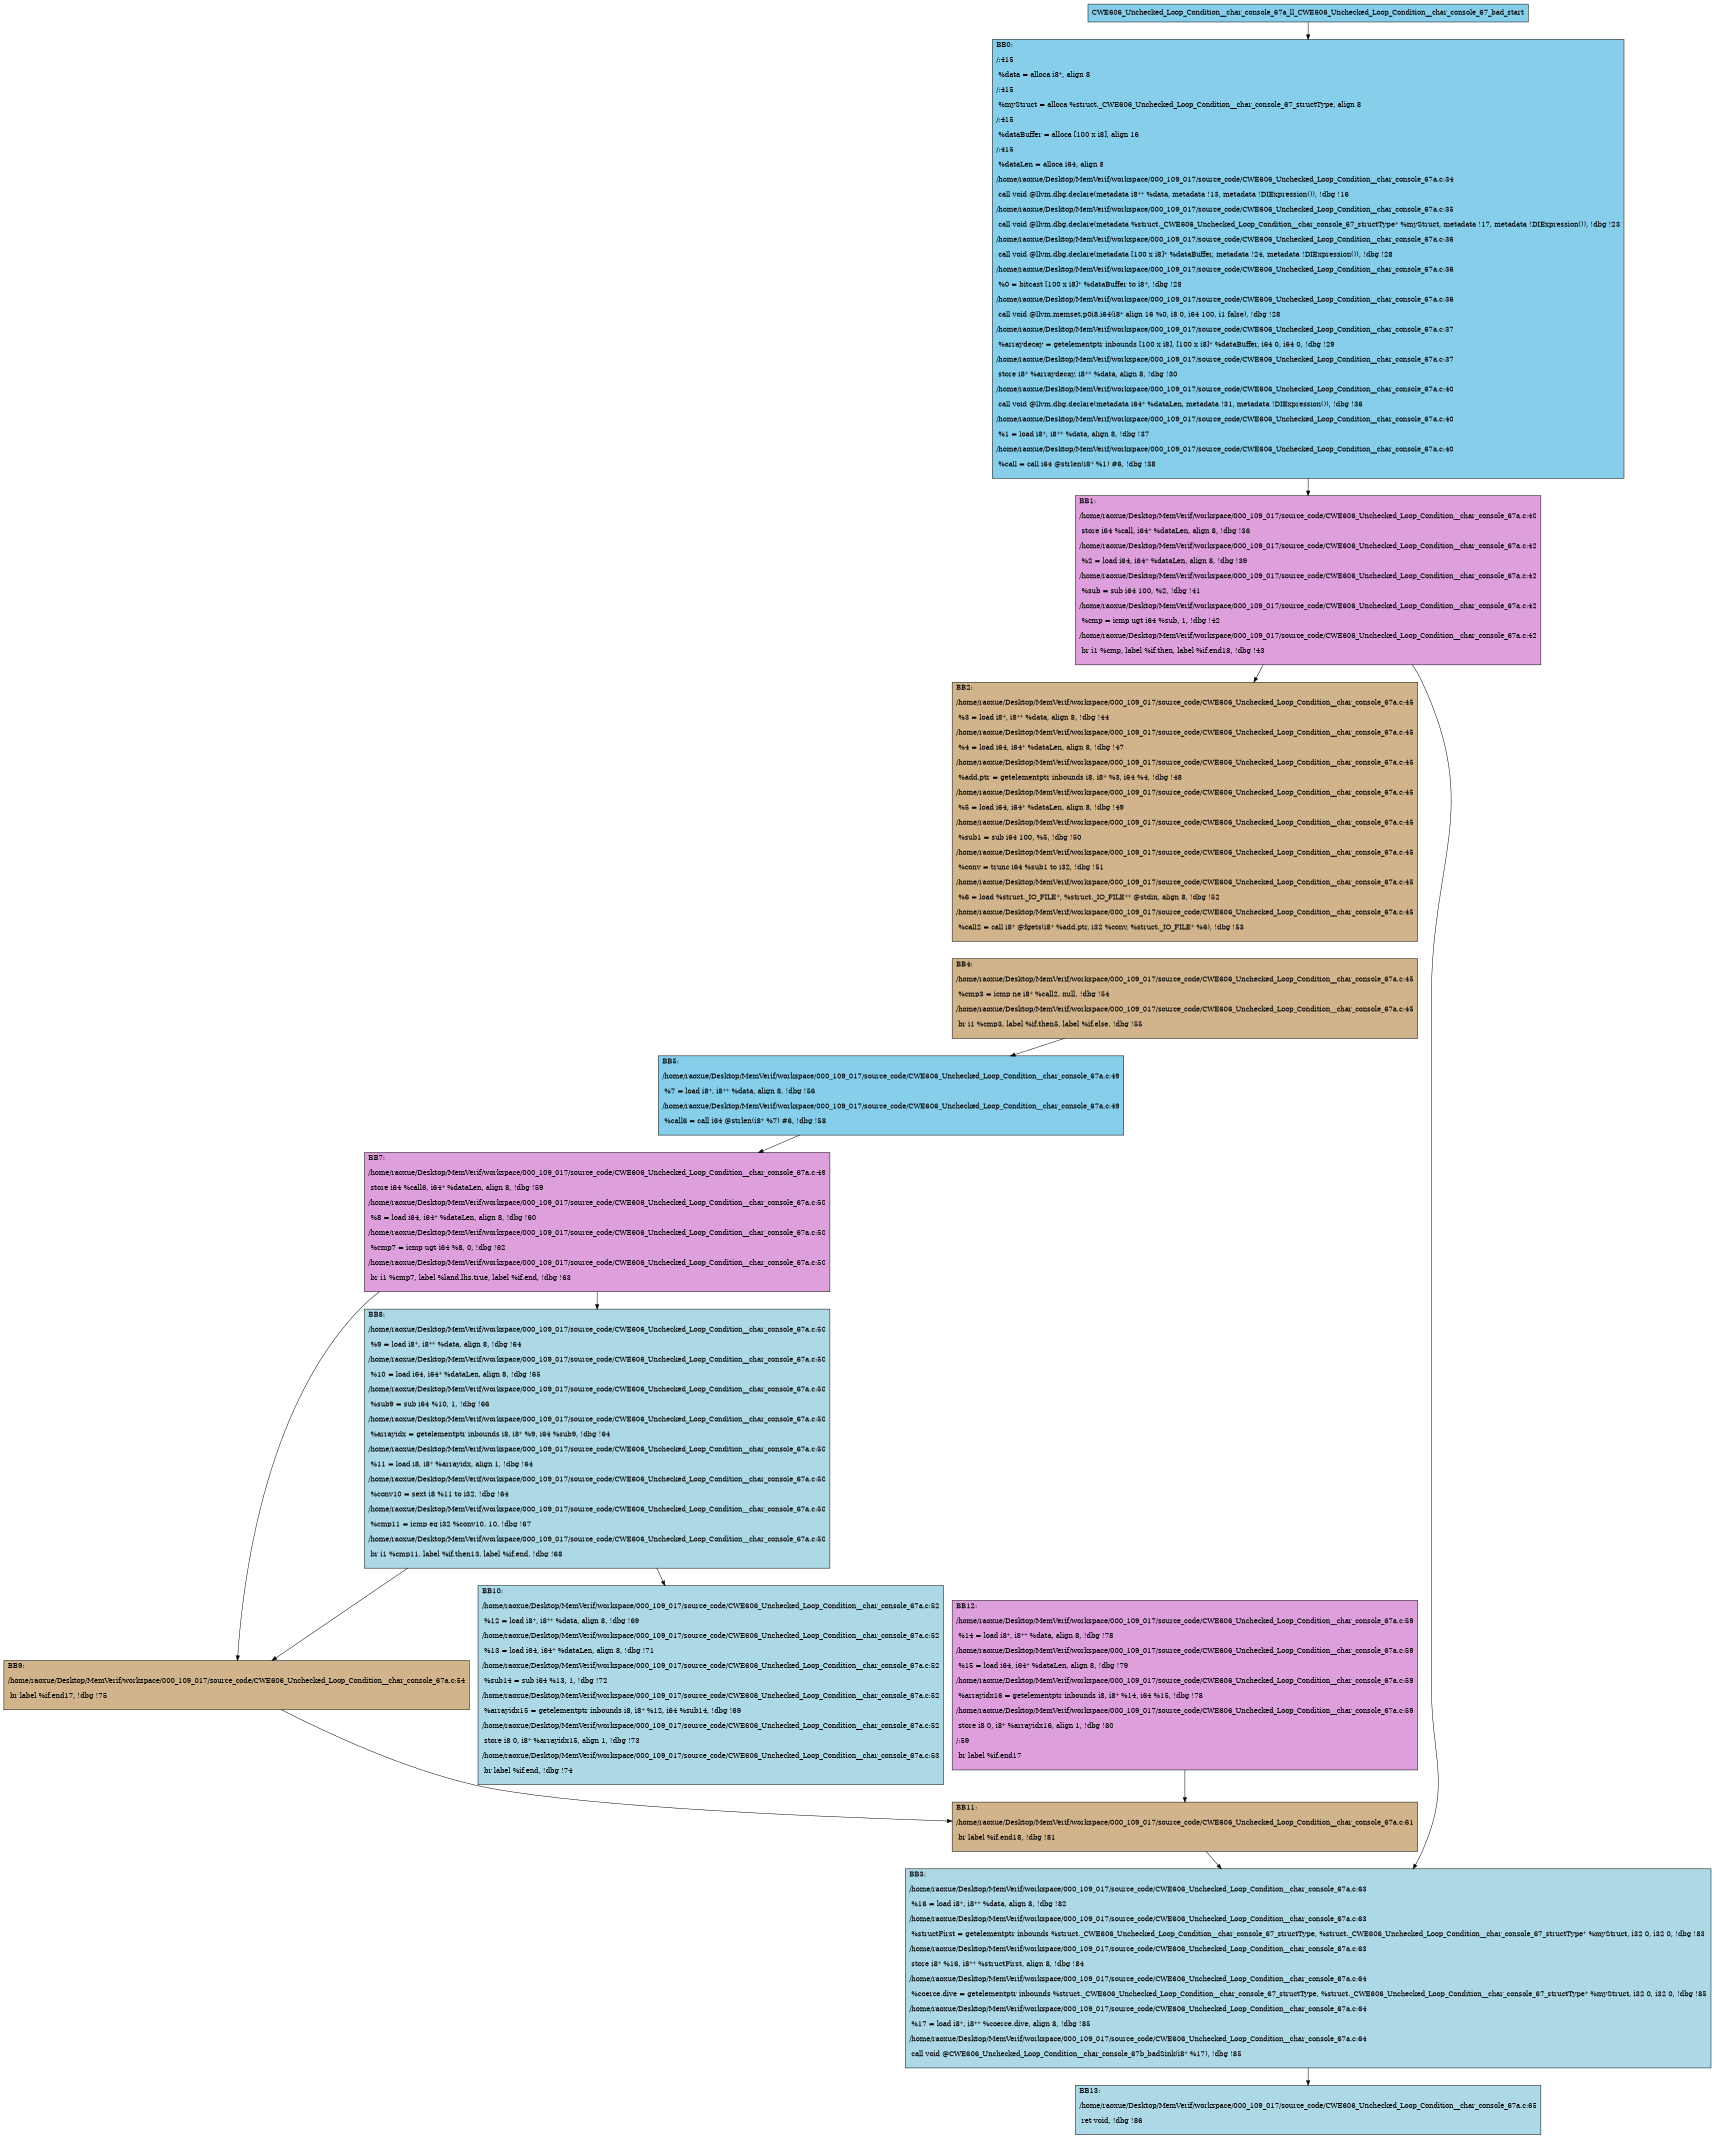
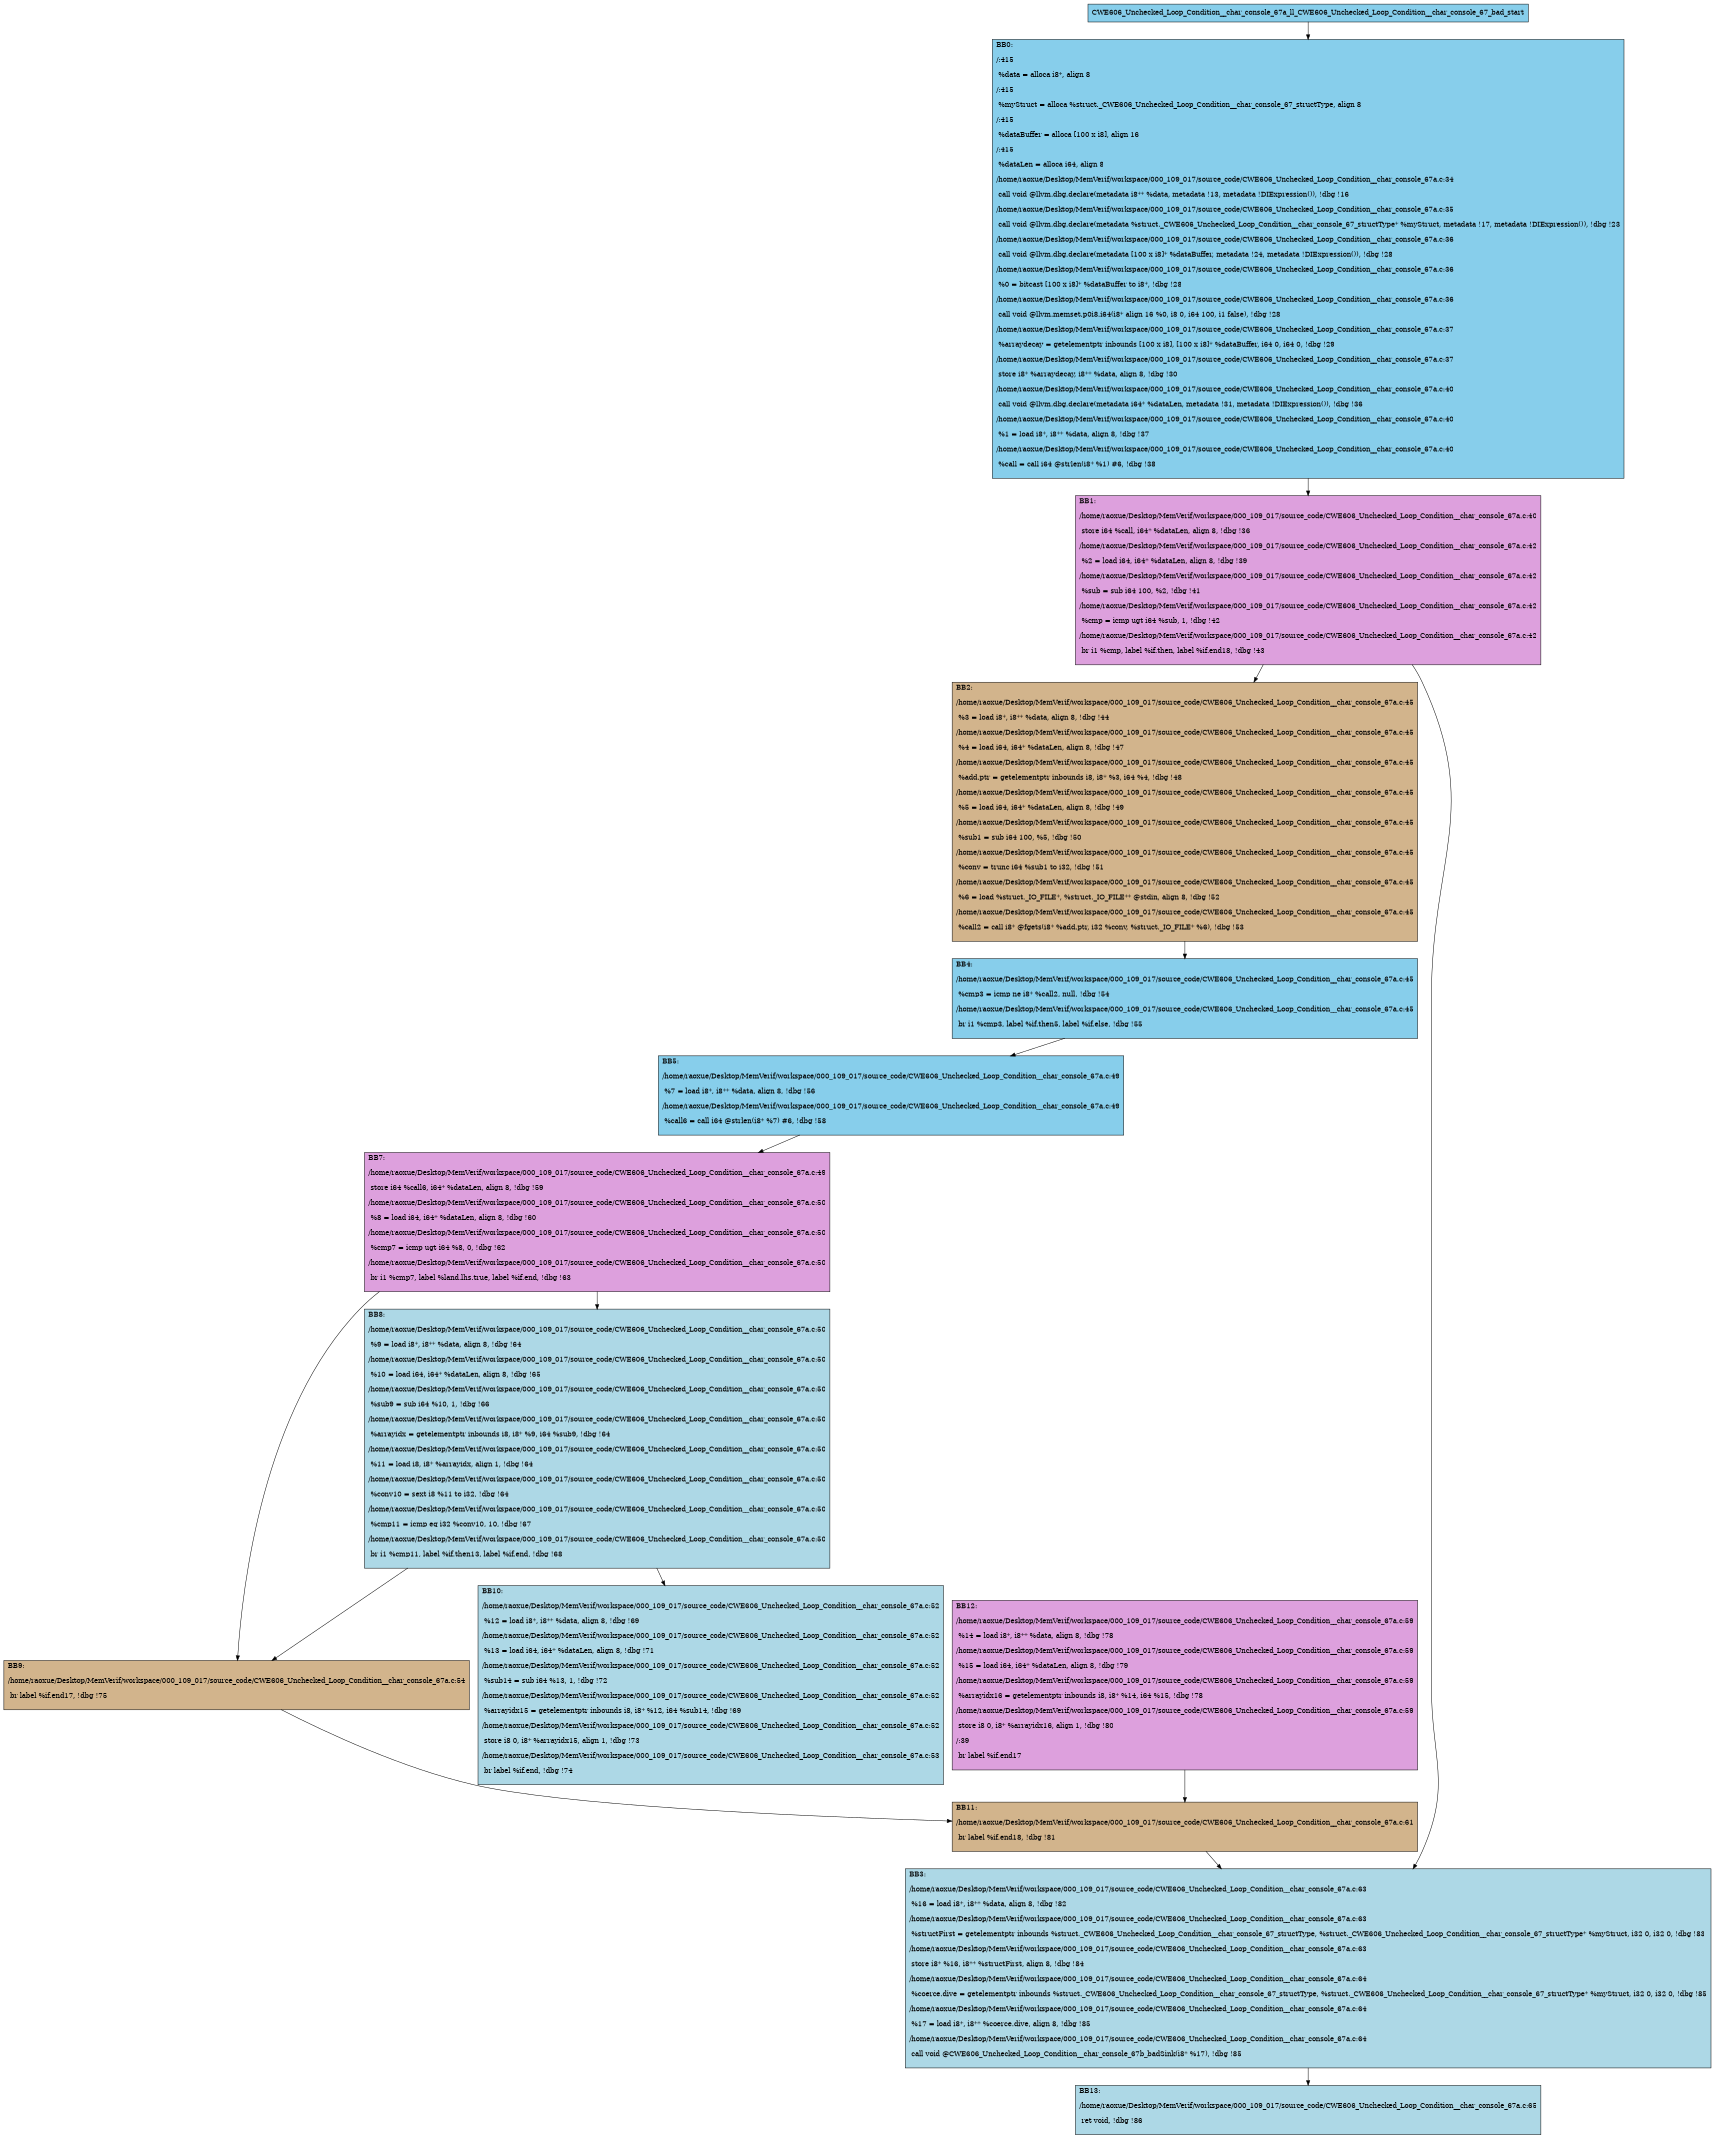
none -> (1185, 947)
(1185, 999) -> (1185, 999)
(963, 1741) -> (963, 1741)
